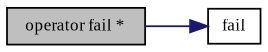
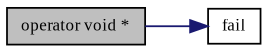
(76, 26) -> (76, 26)
